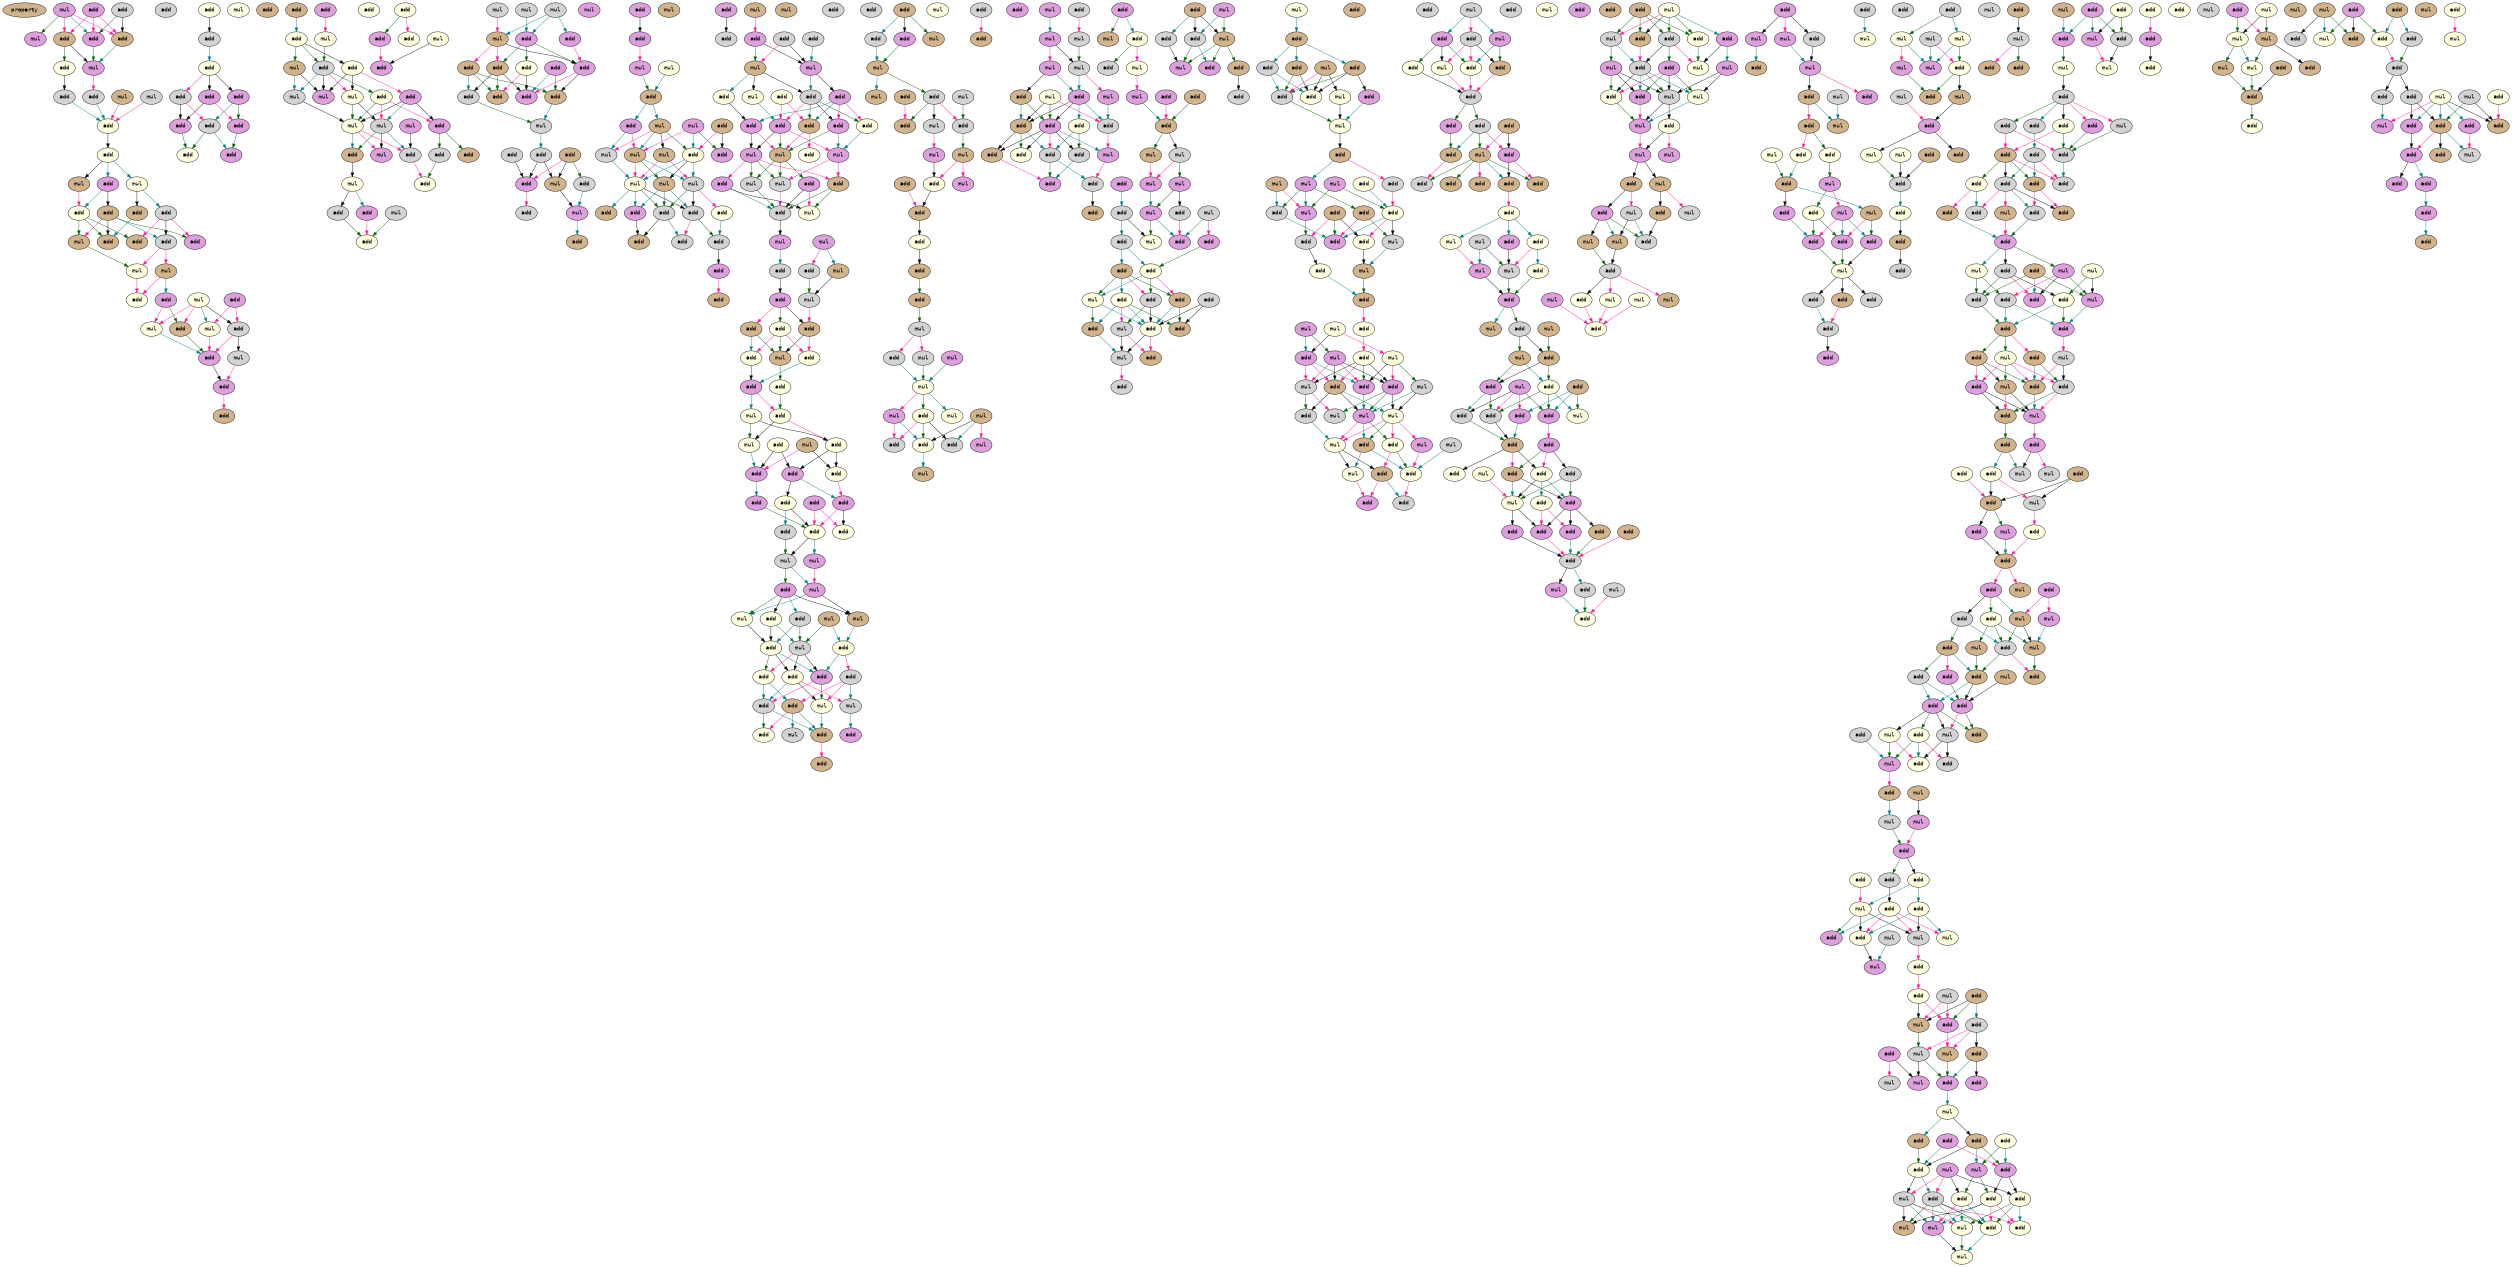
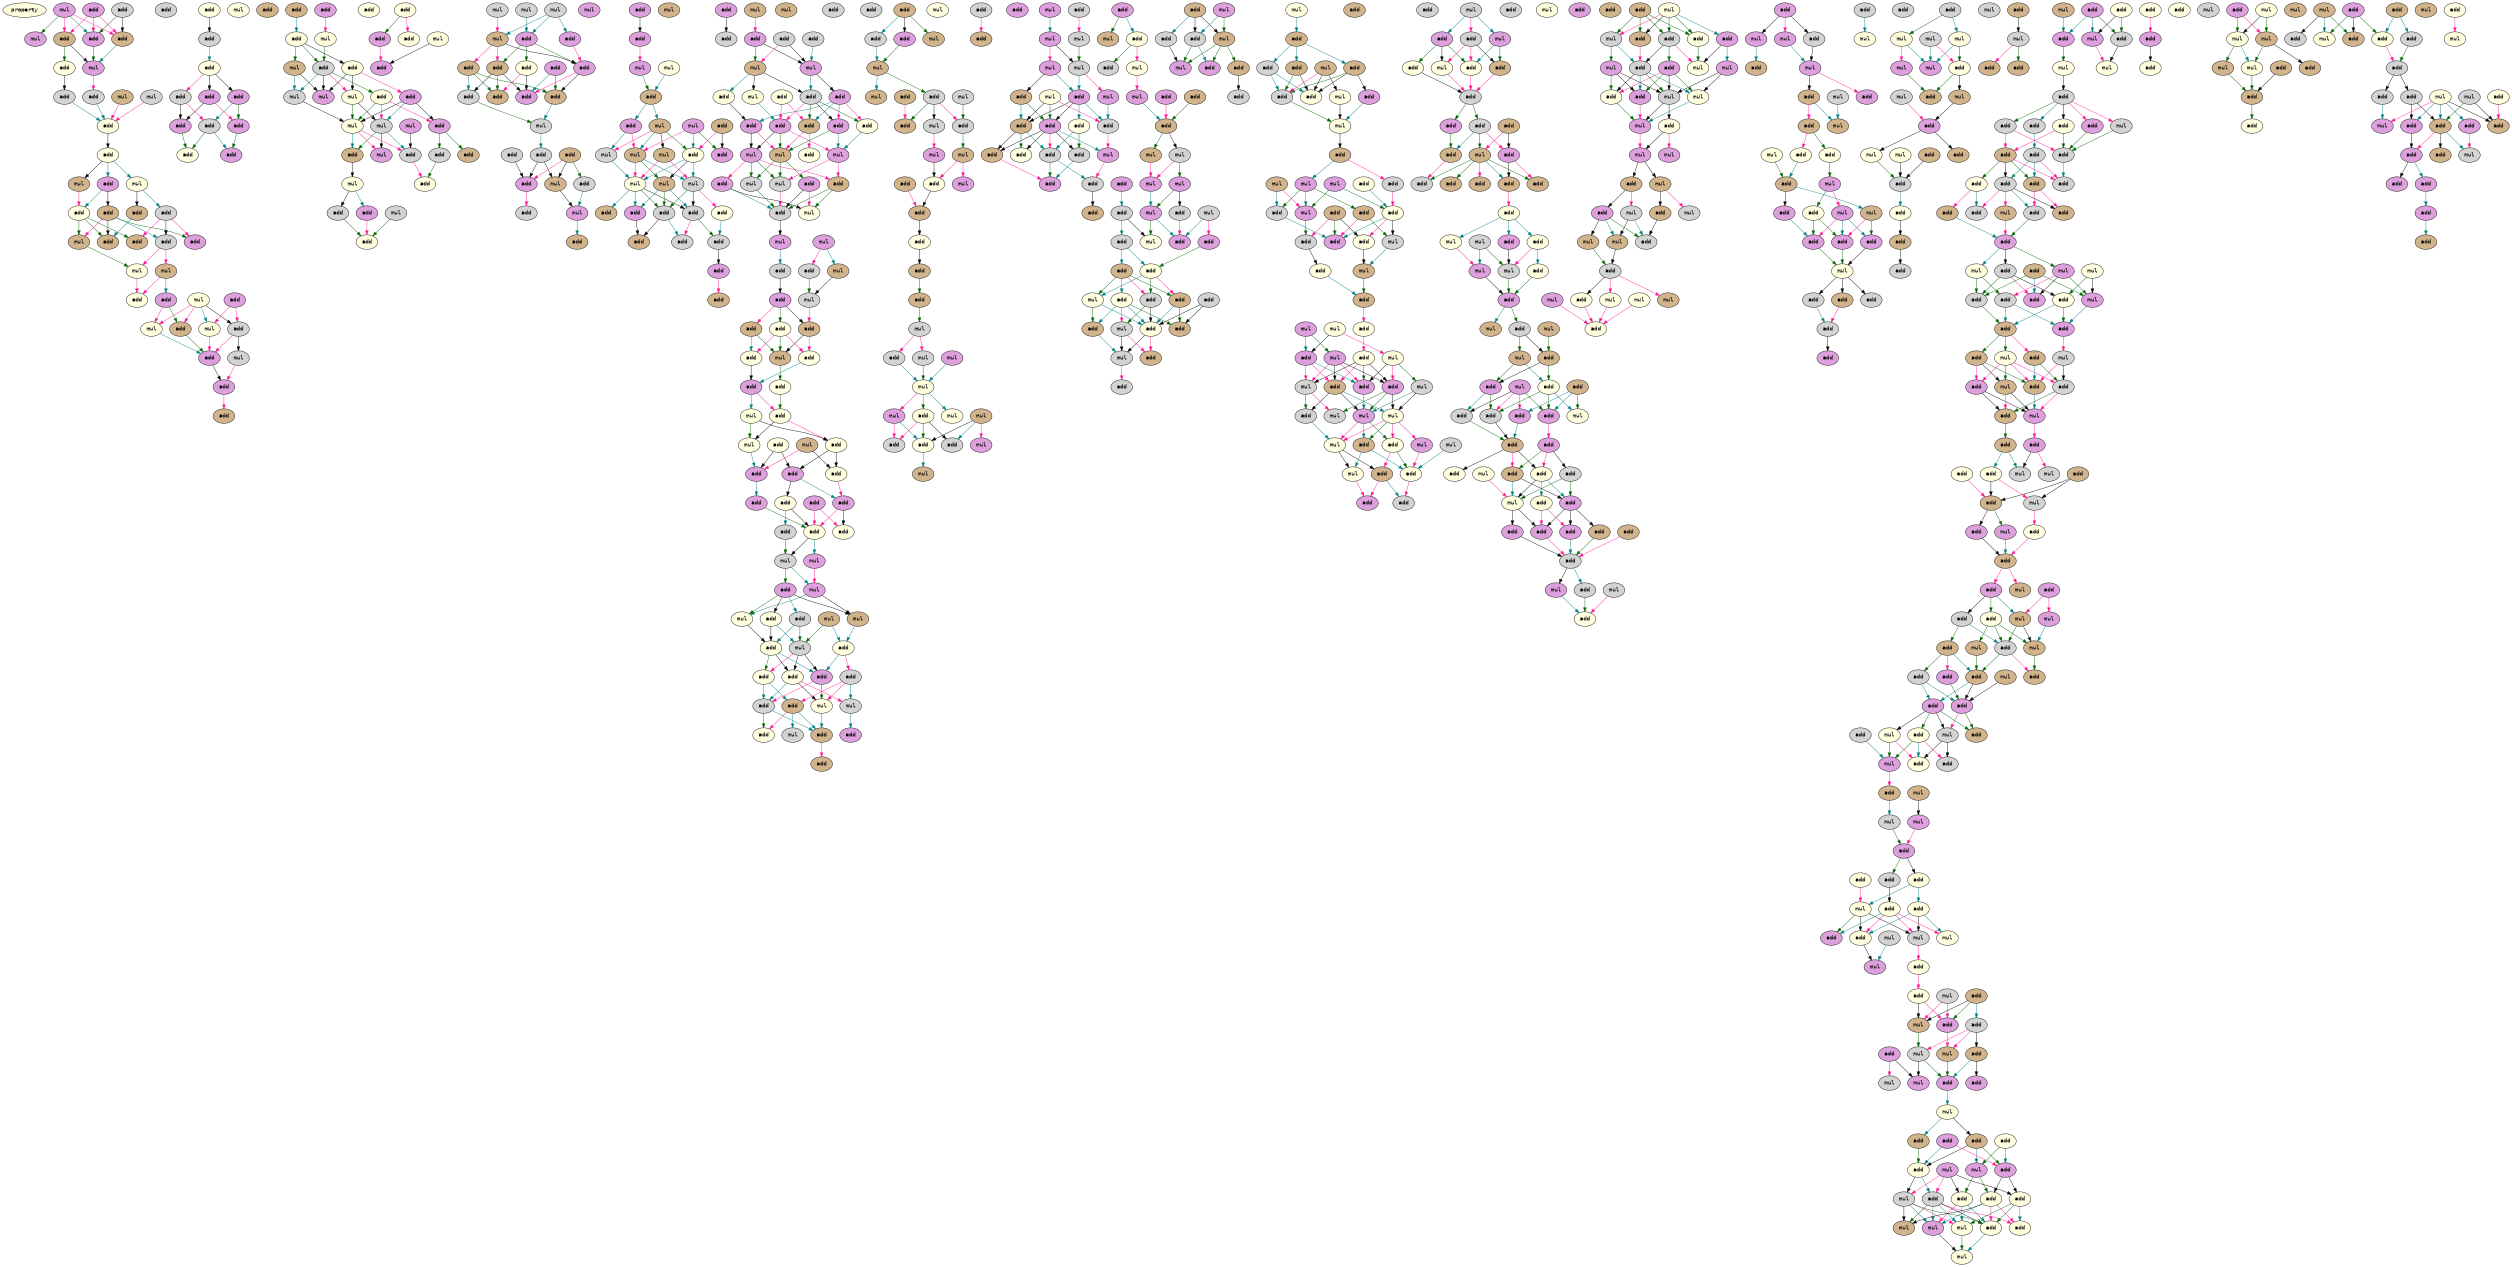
(25, 10) -> (25, 10)
